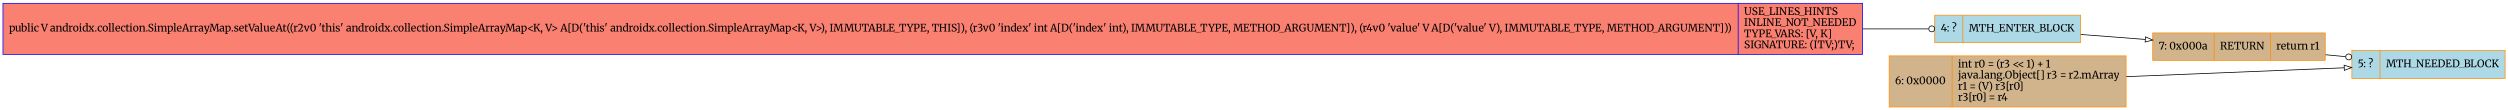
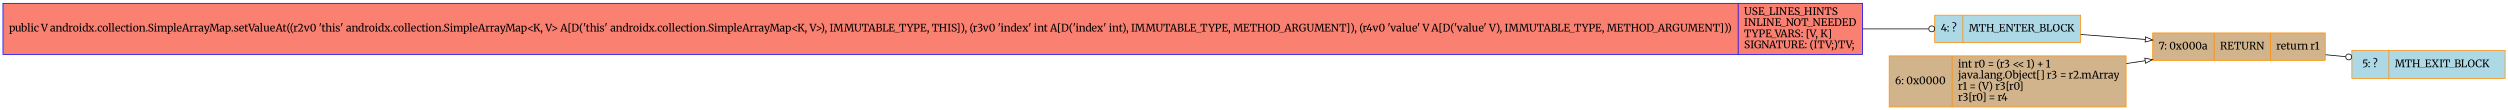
(2443, 64) -> (2442, 64)
(2235, 72) -> (2136, 62)
